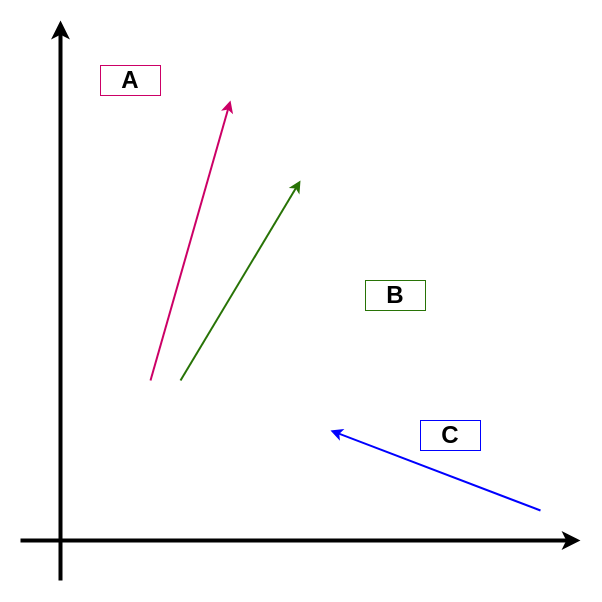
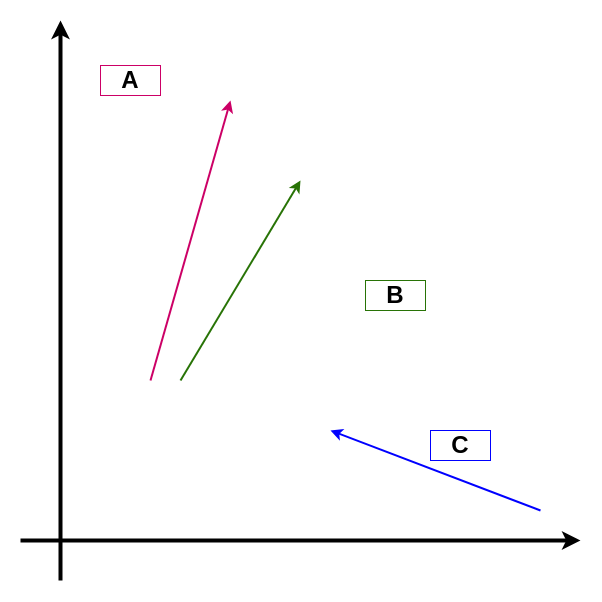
(451, 436) -> (461, 446)
